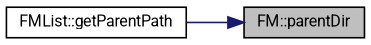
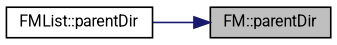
(96, 22) -> (79, 22)
